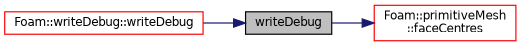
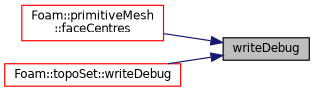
(104, 23) -> (93, 75)
(347, 23) -> (187, 37)
